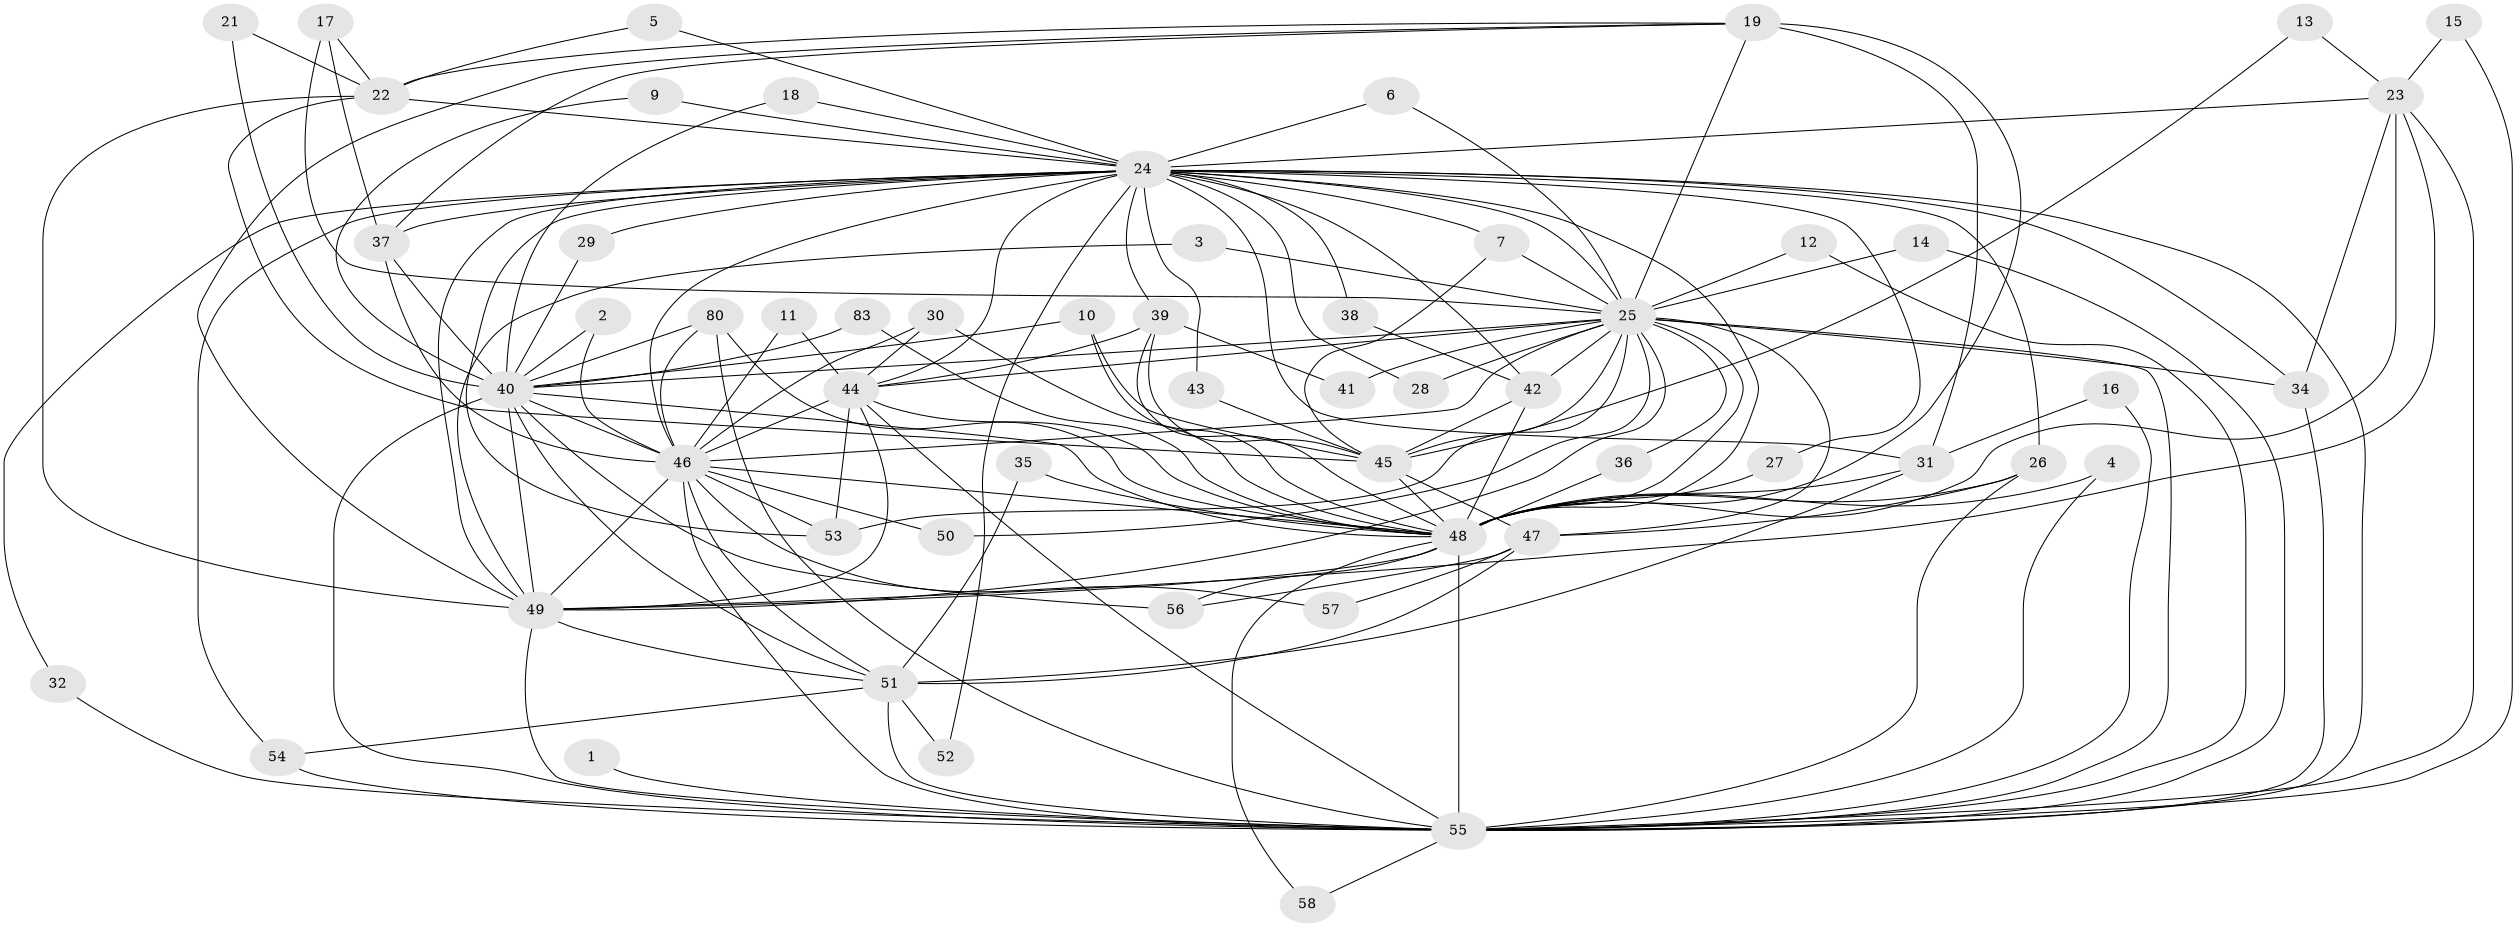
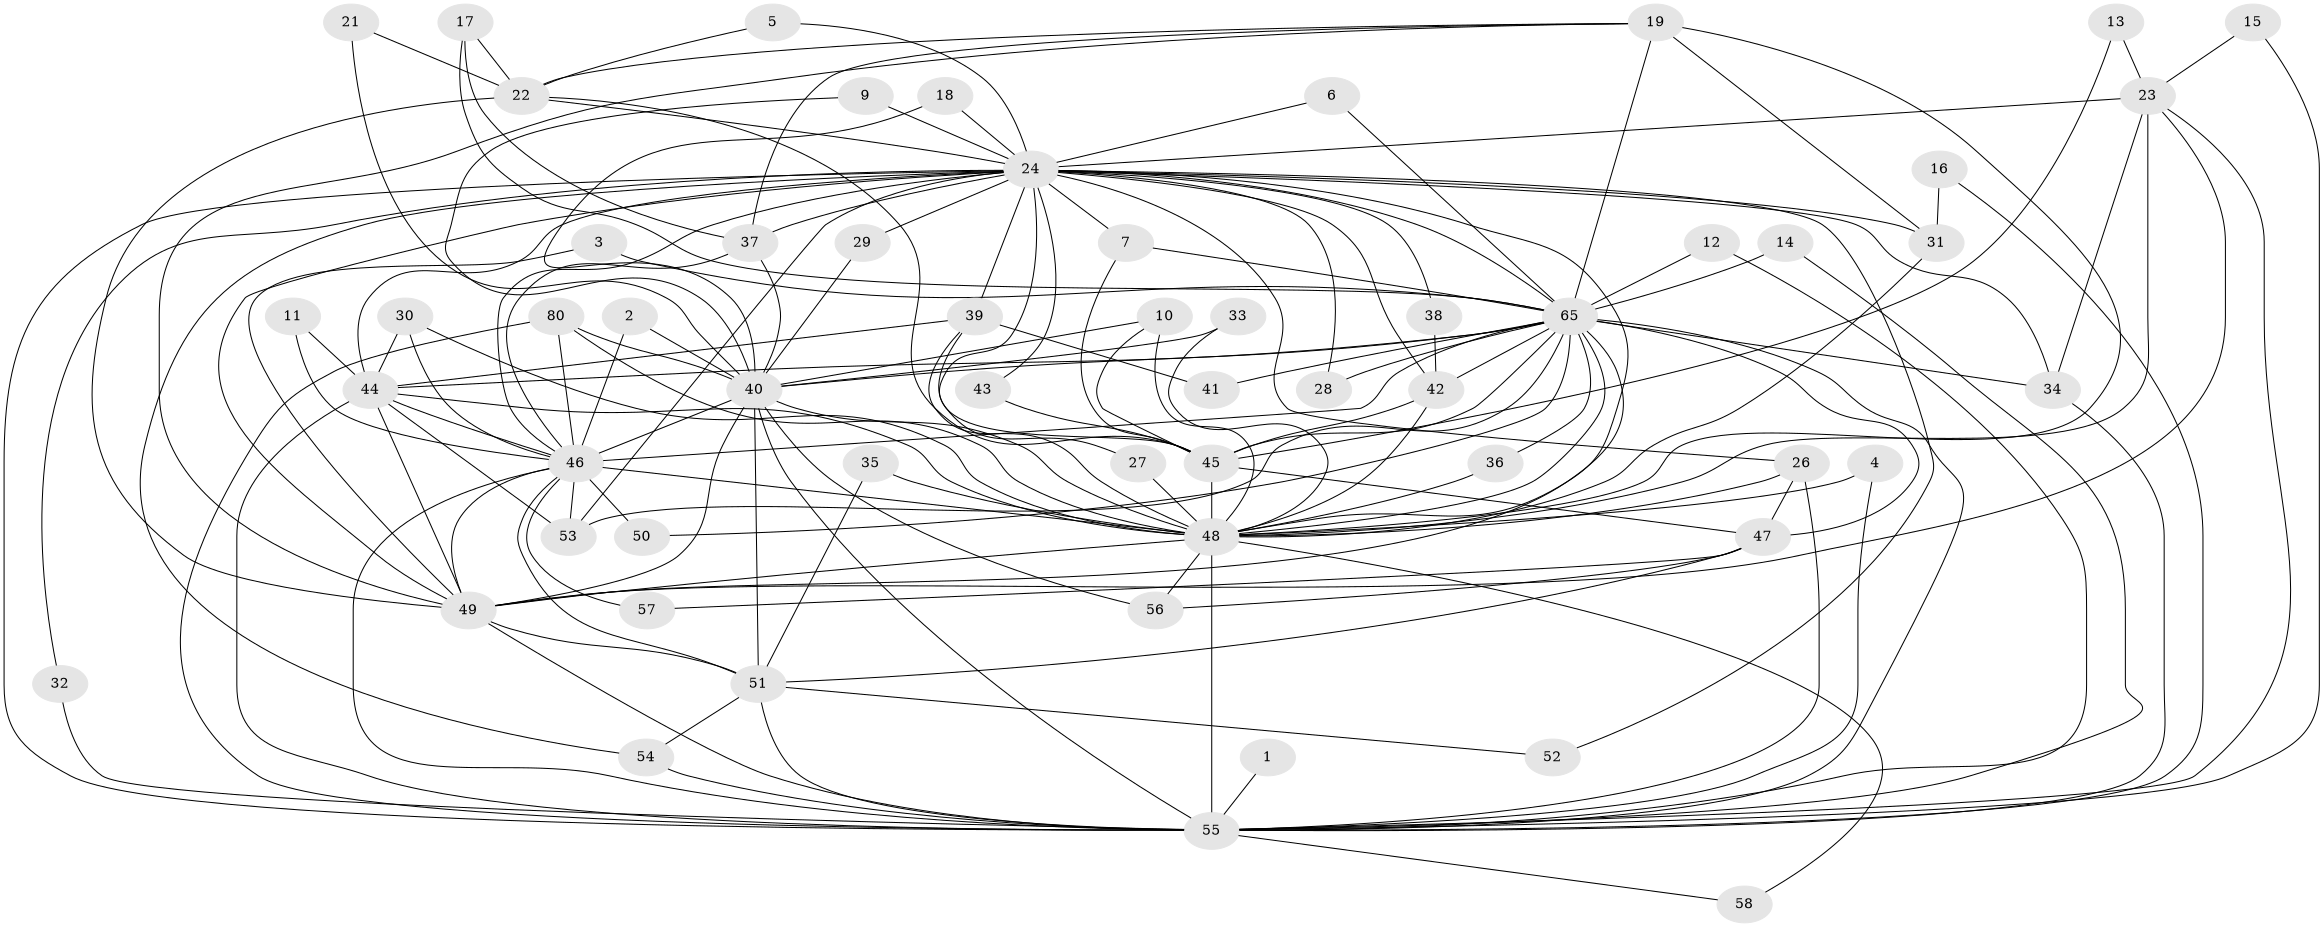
(863, 316) -> (1238, 316)
(1628, 316) -> (1570, 316)
(1421, 629) -> none
